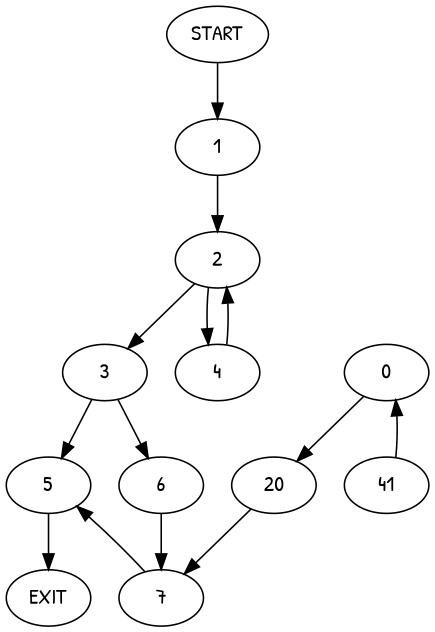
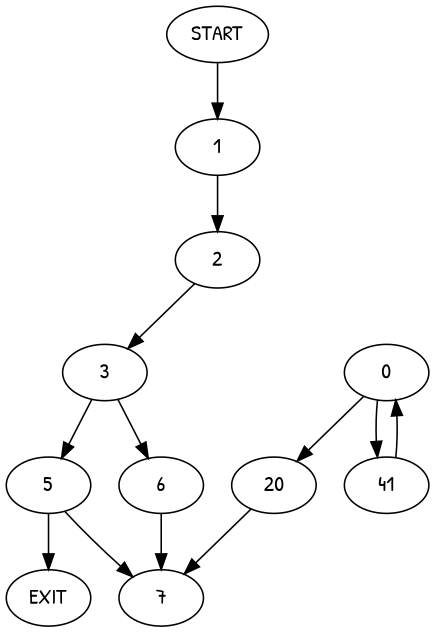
(218, 373) -> none
none -> (376, 421)
(118, 544) -> (92, 540)
